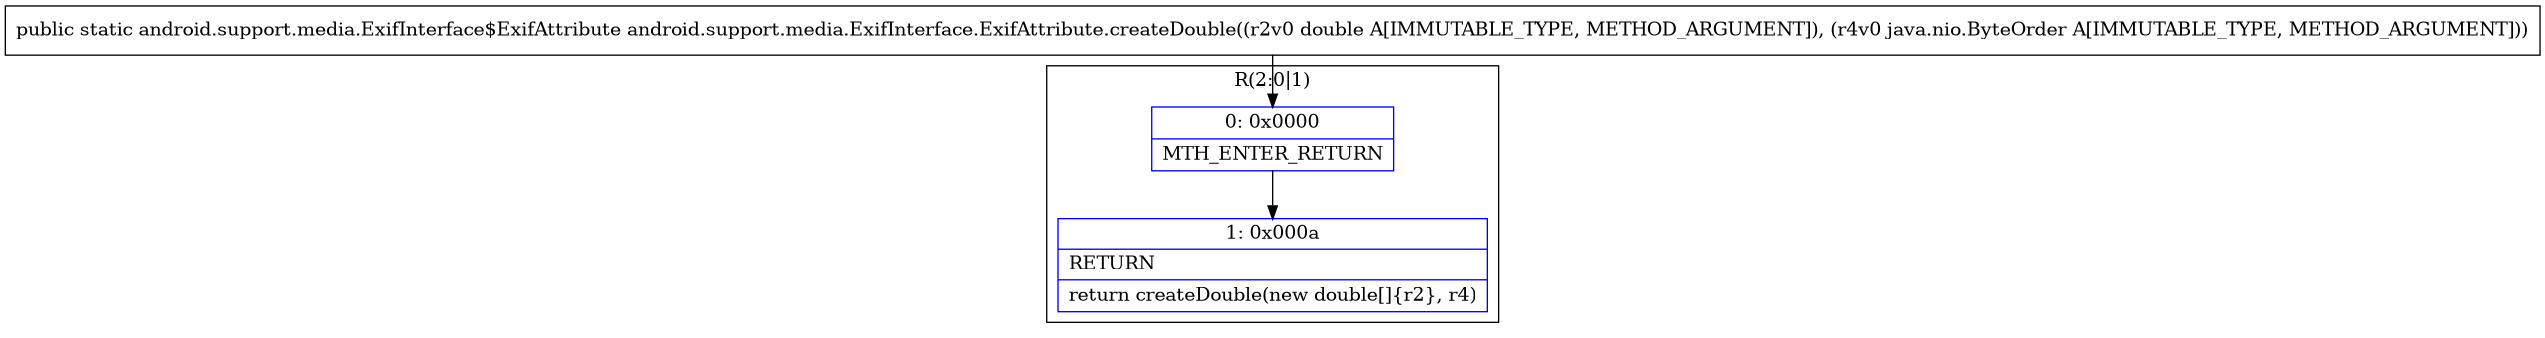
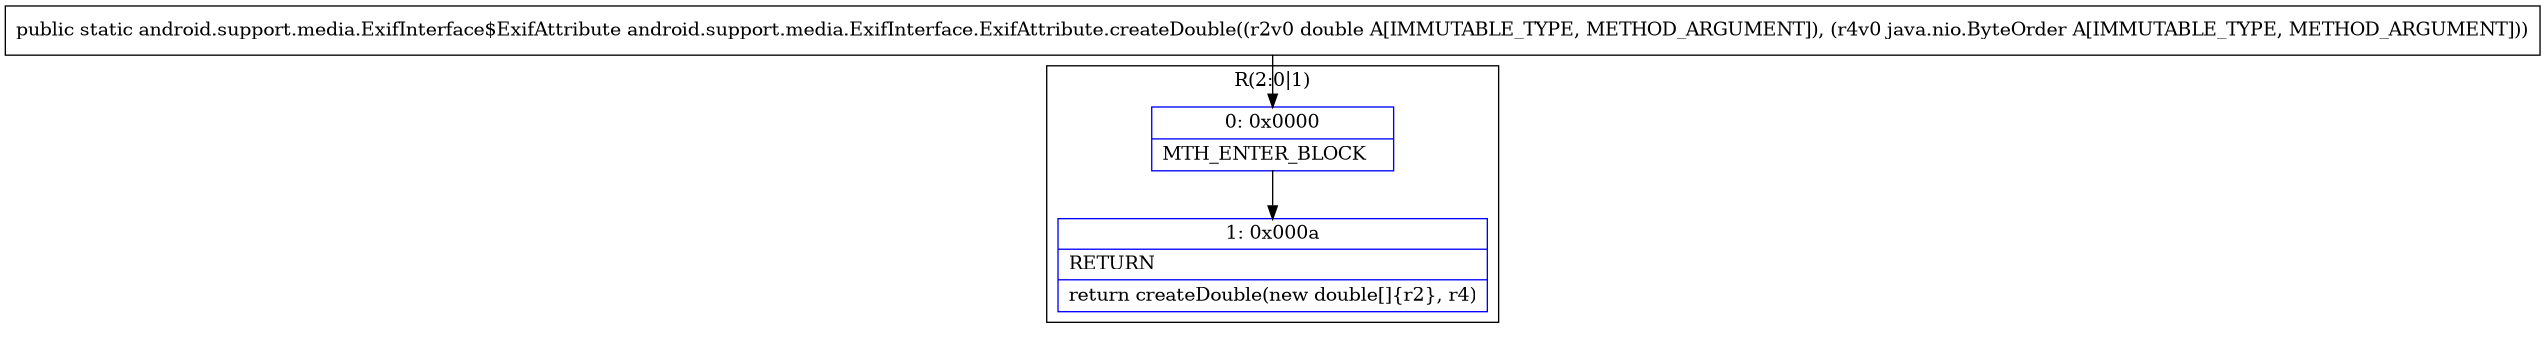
(1273, 154) -> (1265, 154)
